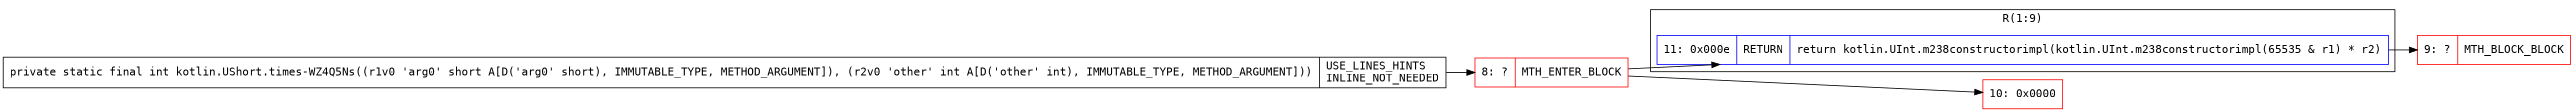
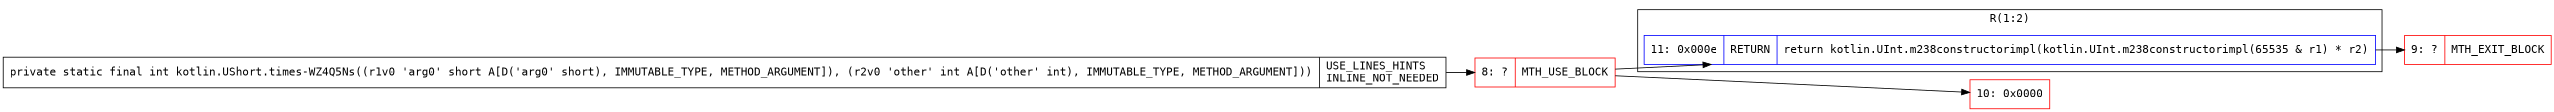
(2023, 19) -> (2010, 19)
(2514, 50) -> (2498, 50)
(1572, 72) -> (1565, 72)
